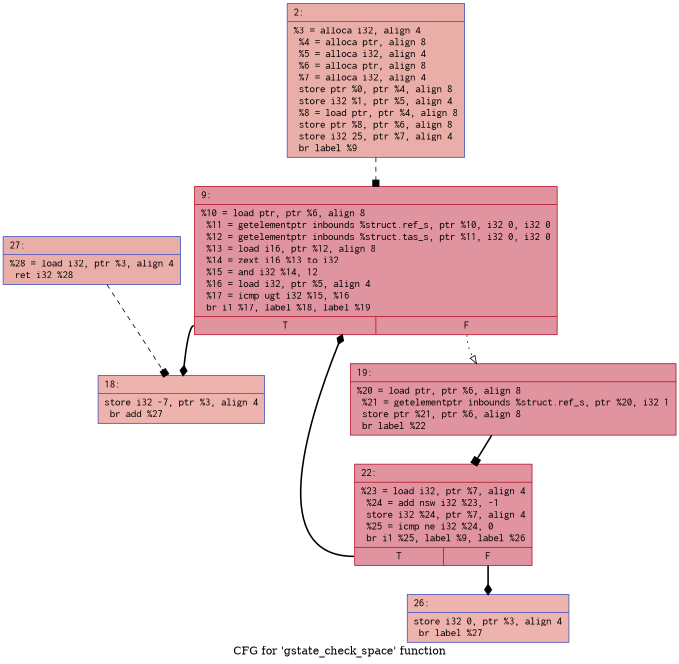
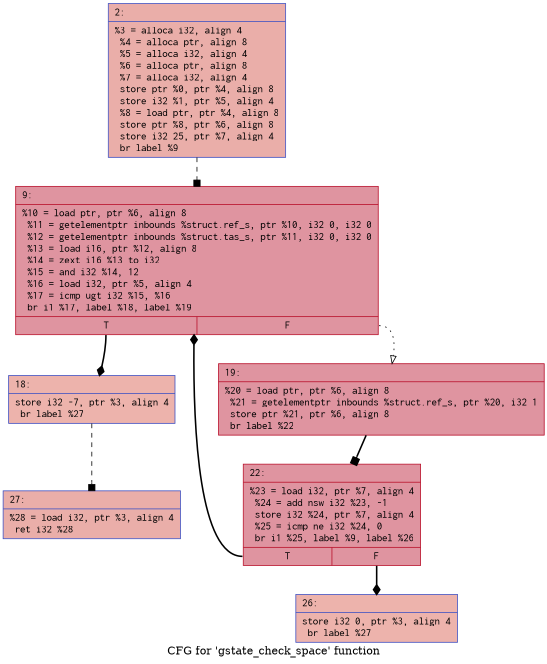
(134, 327) -> (92, 453)
(134, 414) -> (49, 414)
